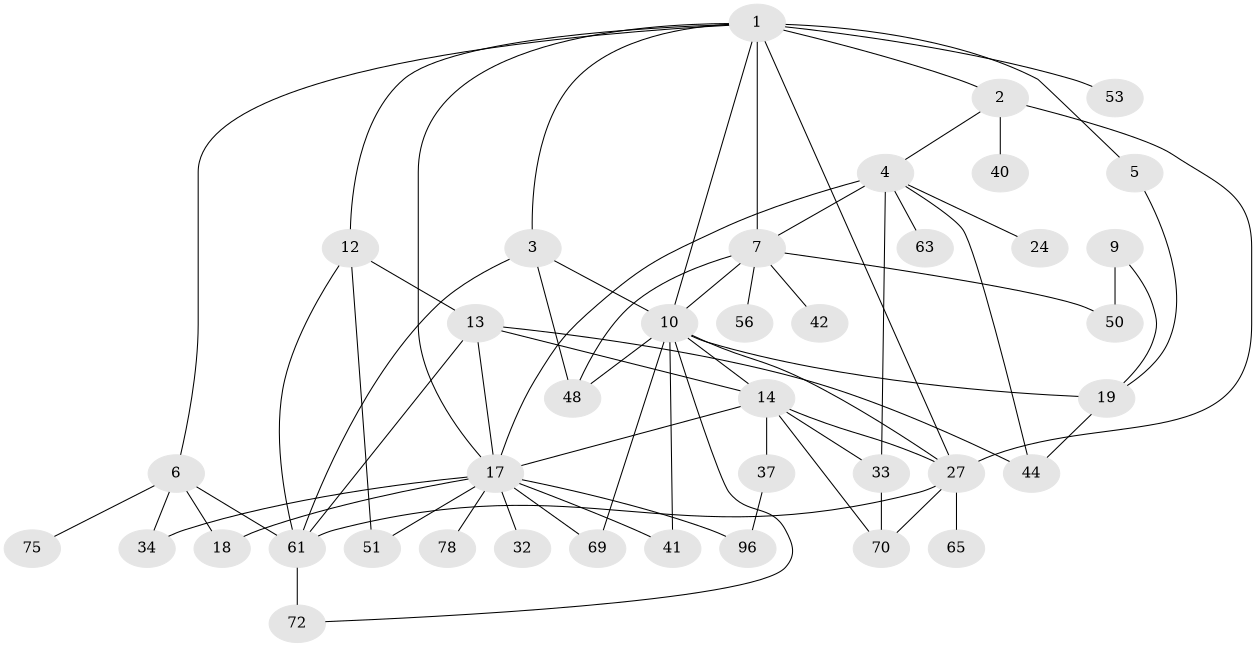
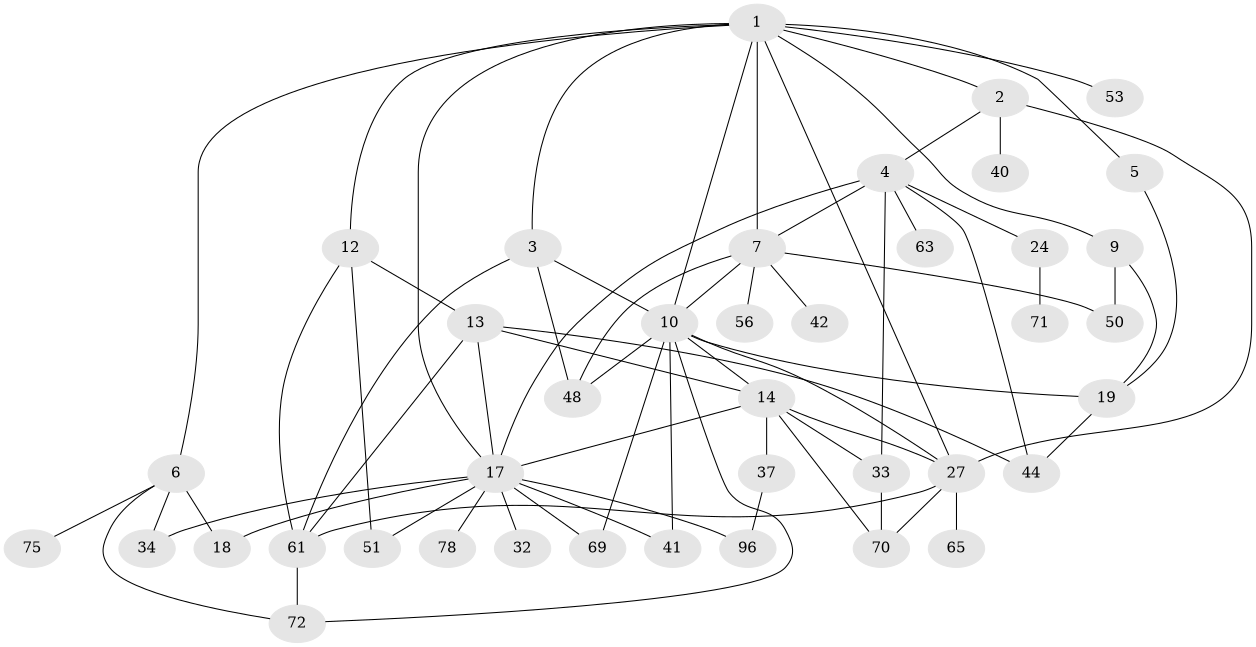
none -> (925, 156)
none -> (1040, 323)
(233, 509) -> (137, 586)
